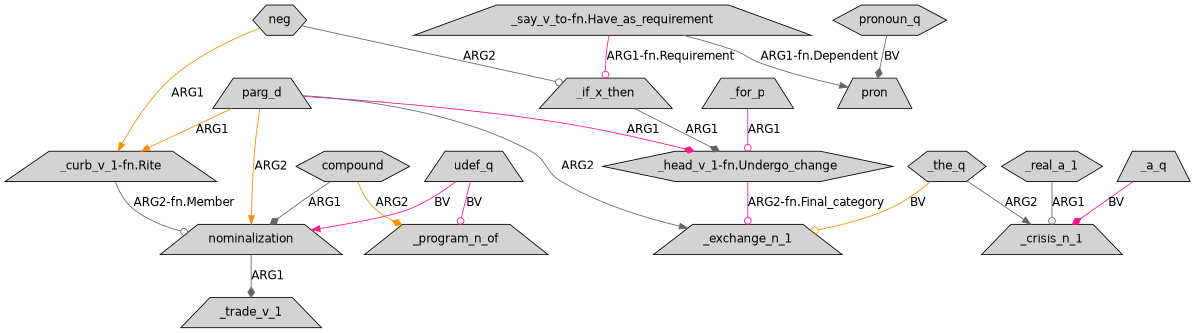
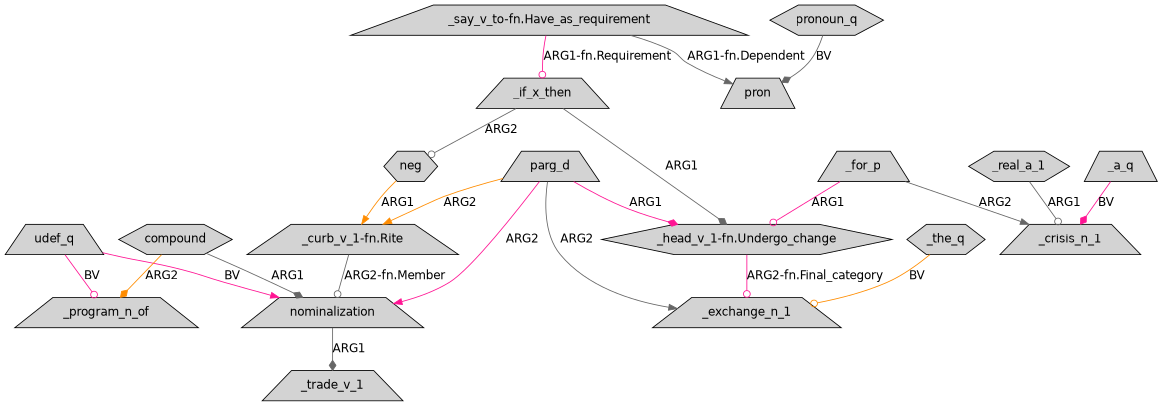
(429, 54) -> (475, 131)
(213, 130) -> (460, 203)
(254, 162) -> (480, 254)
(995, 200) -> (963, 202)
